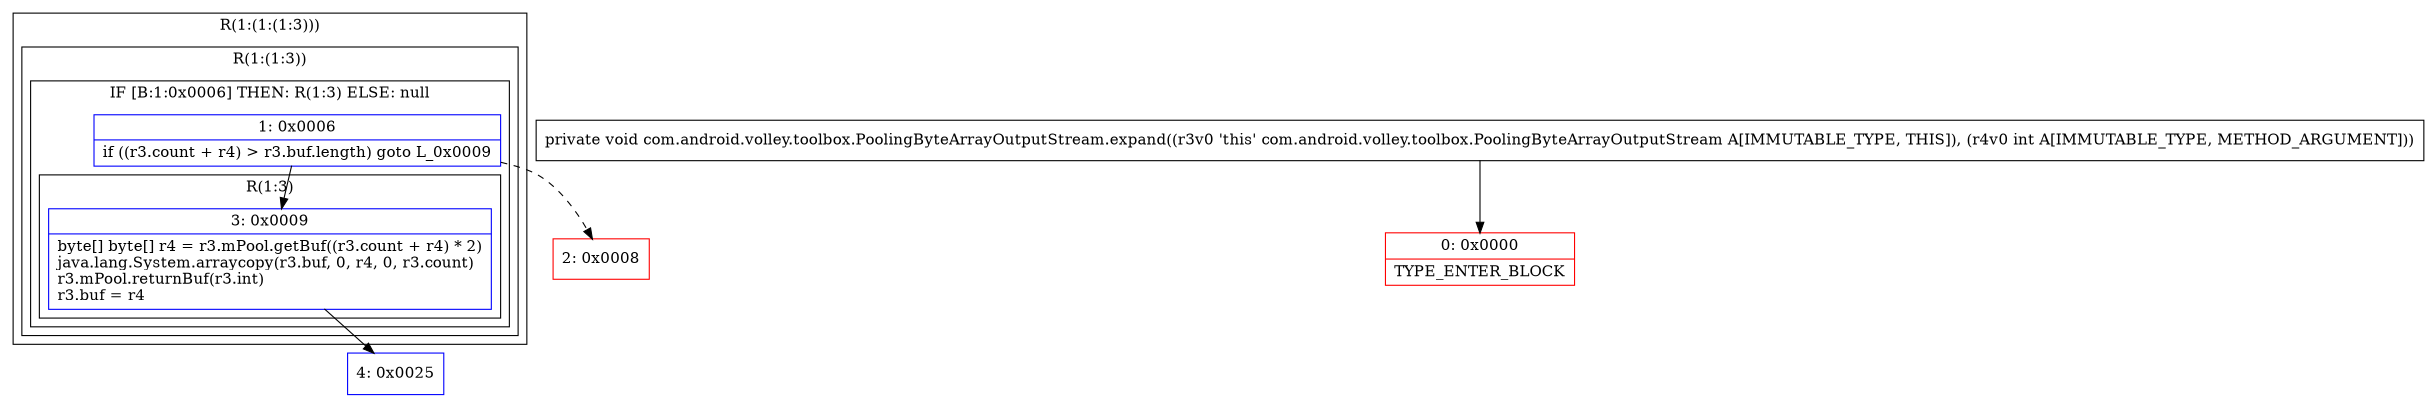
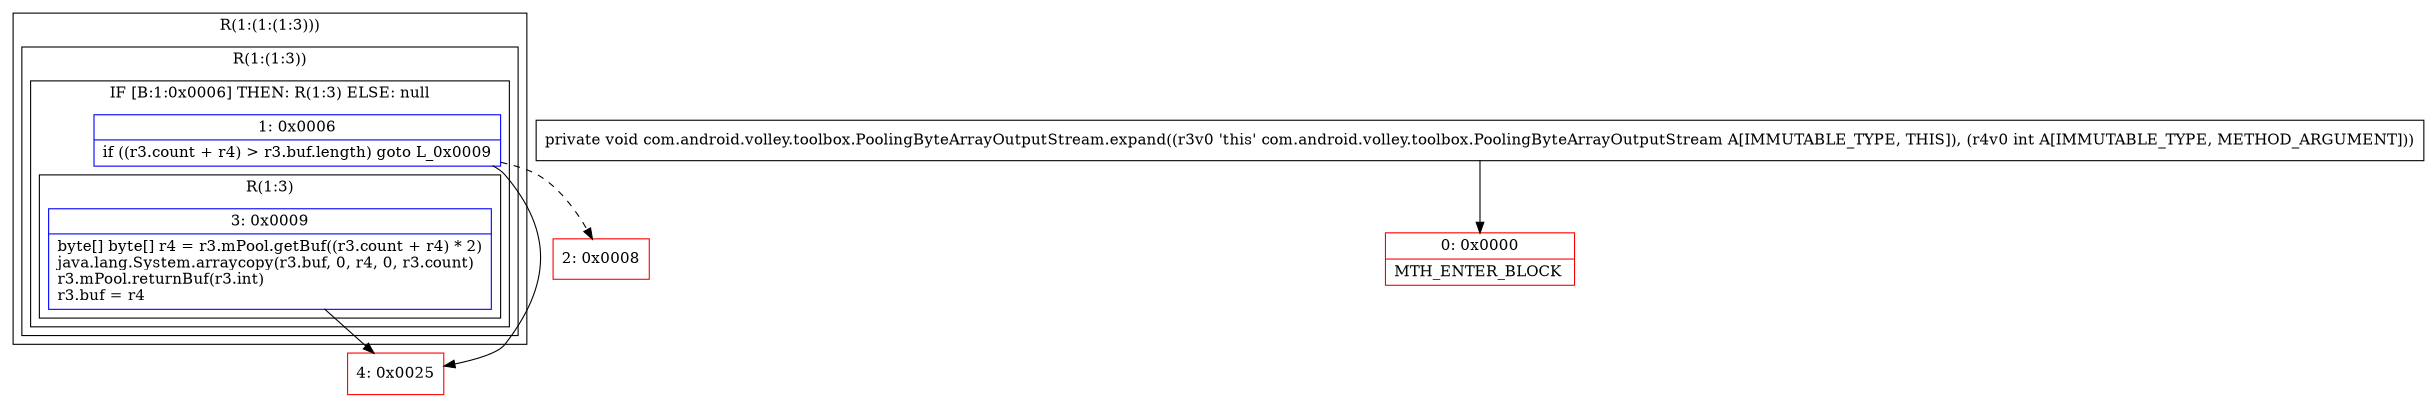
(288, 182) -> (538, 279)
(1480, 272) -> (1478, 272)
(396, 374) -> (396, 374)
